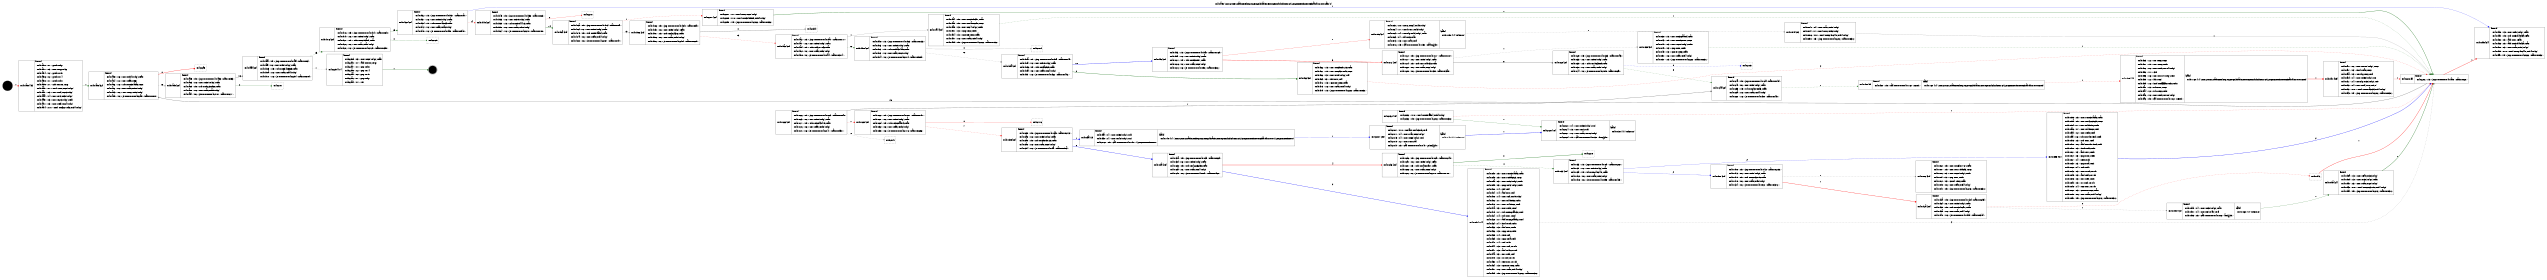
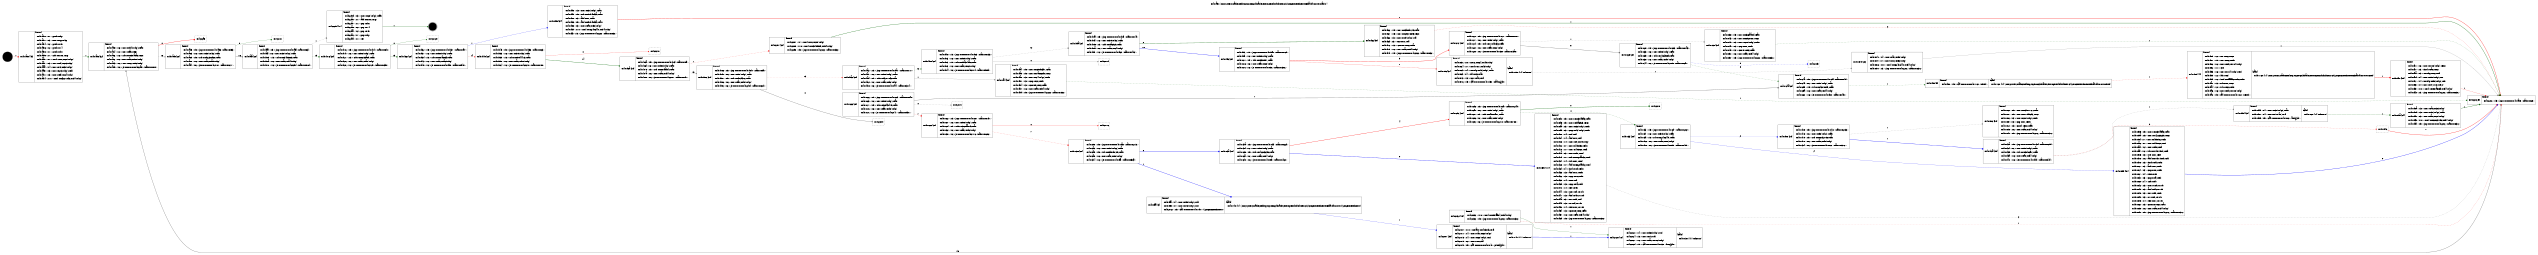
(2460, 67) -> (1583, 18)
(1849, 192) -> (1916, 144)
